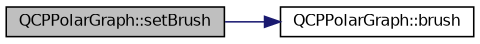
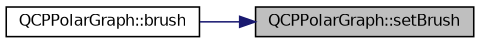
(245, 22) -> (220, 22)
